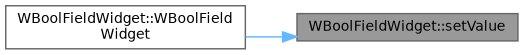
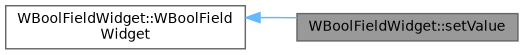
(264, 37) -> (279, 18)
